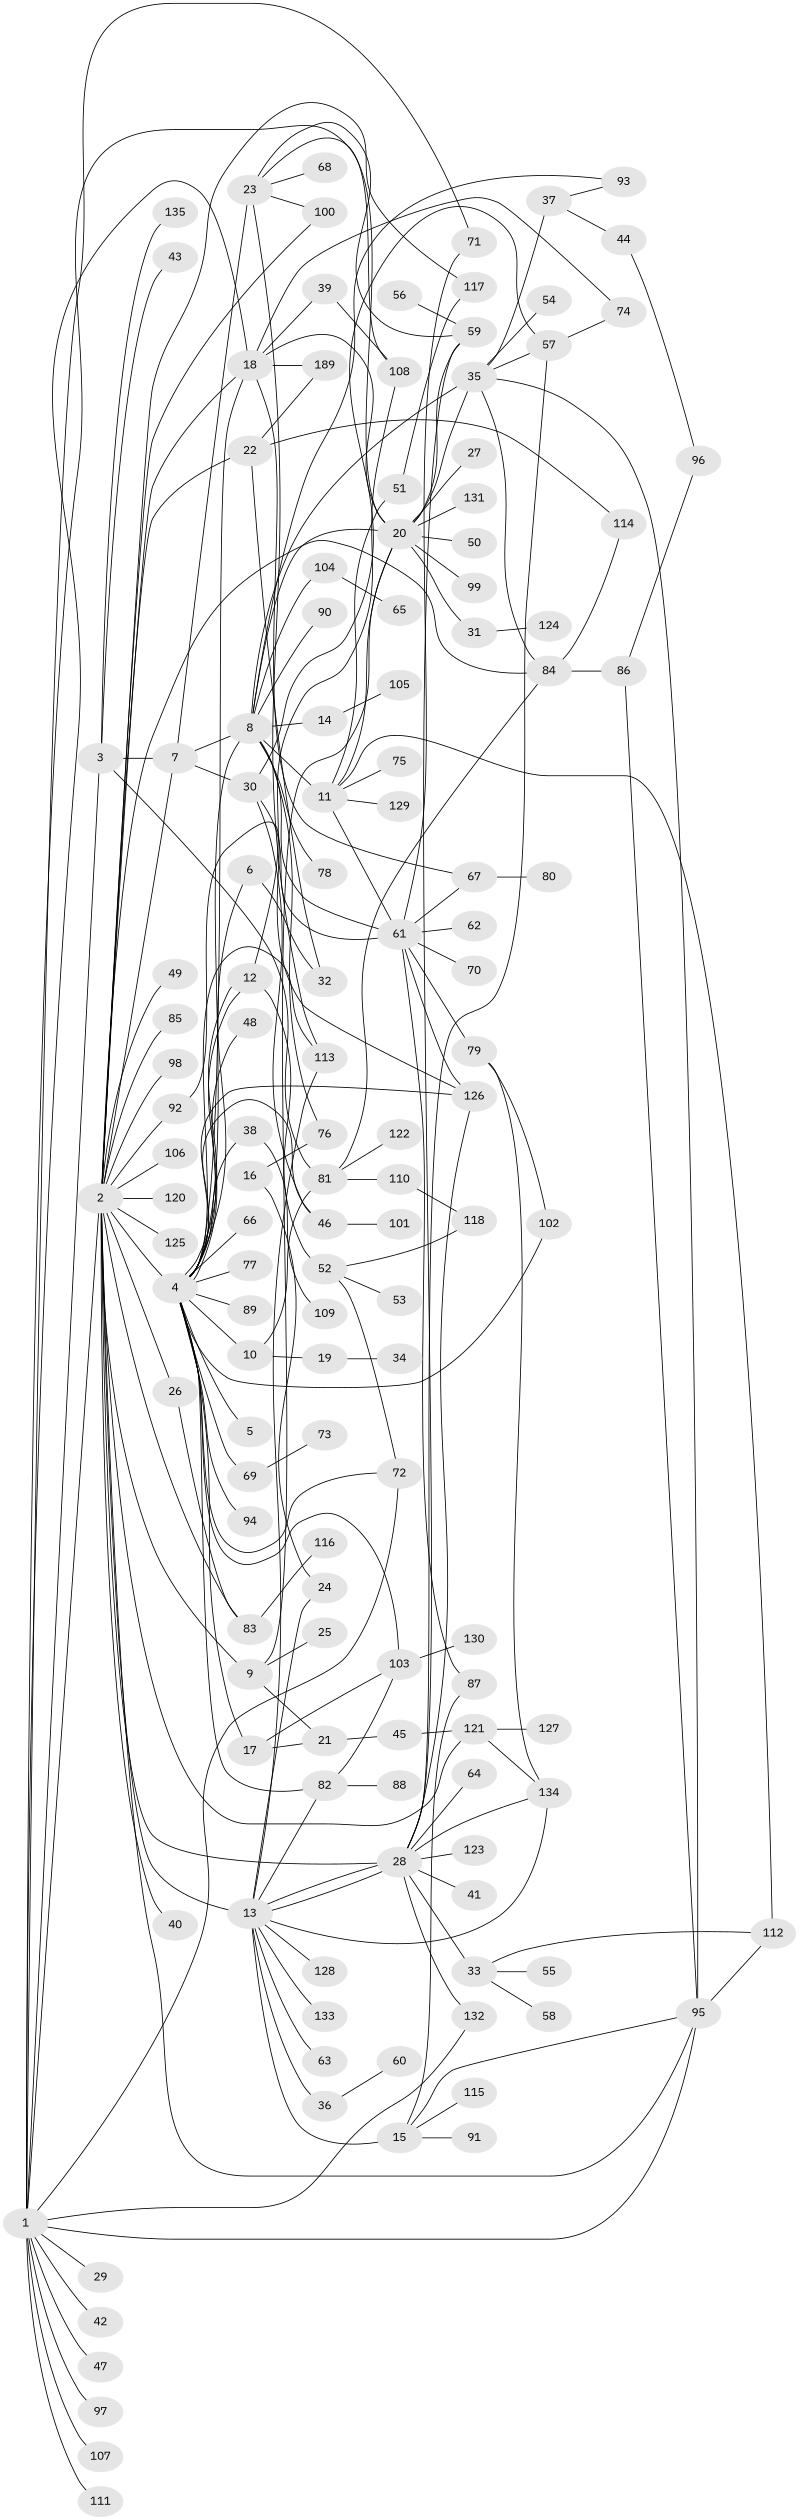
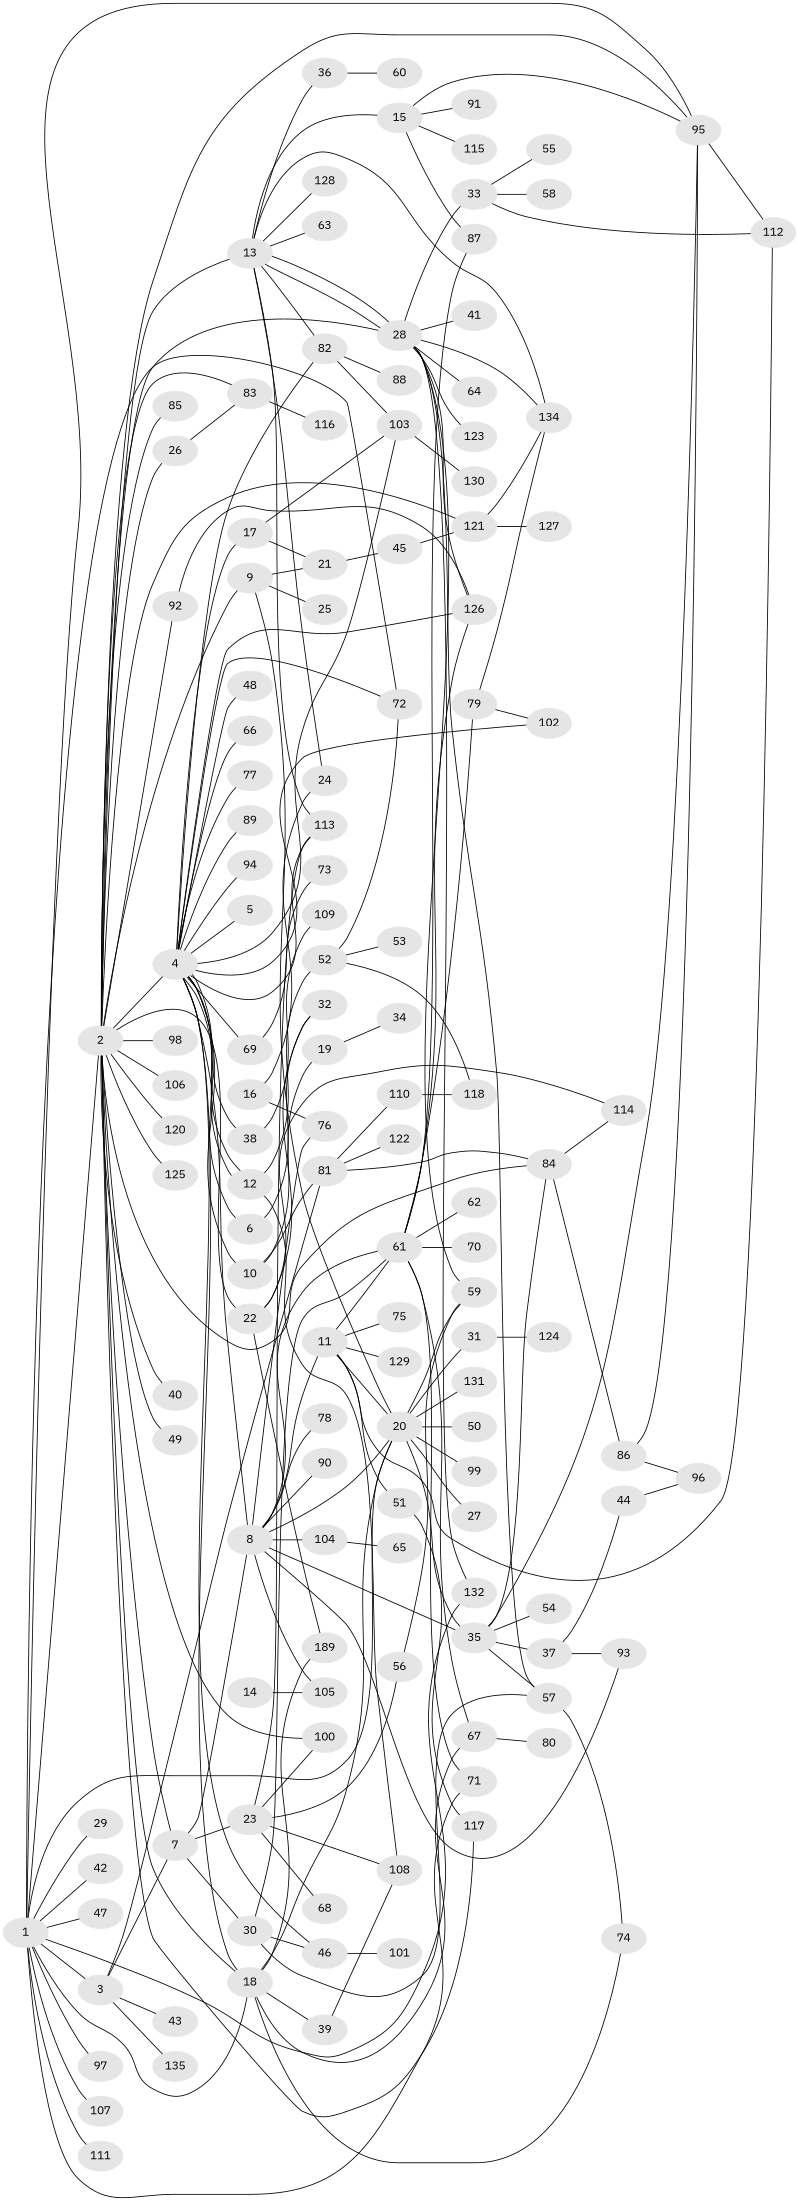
(358, 246) -> (359, 1774)
(287, 725) -> (271, 1604)
(325, 2017) -> none
